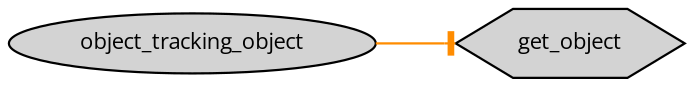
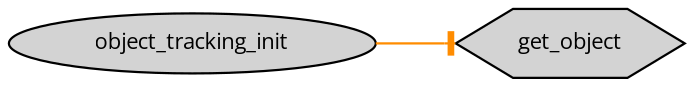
(192, 43) -> (192, 43)
